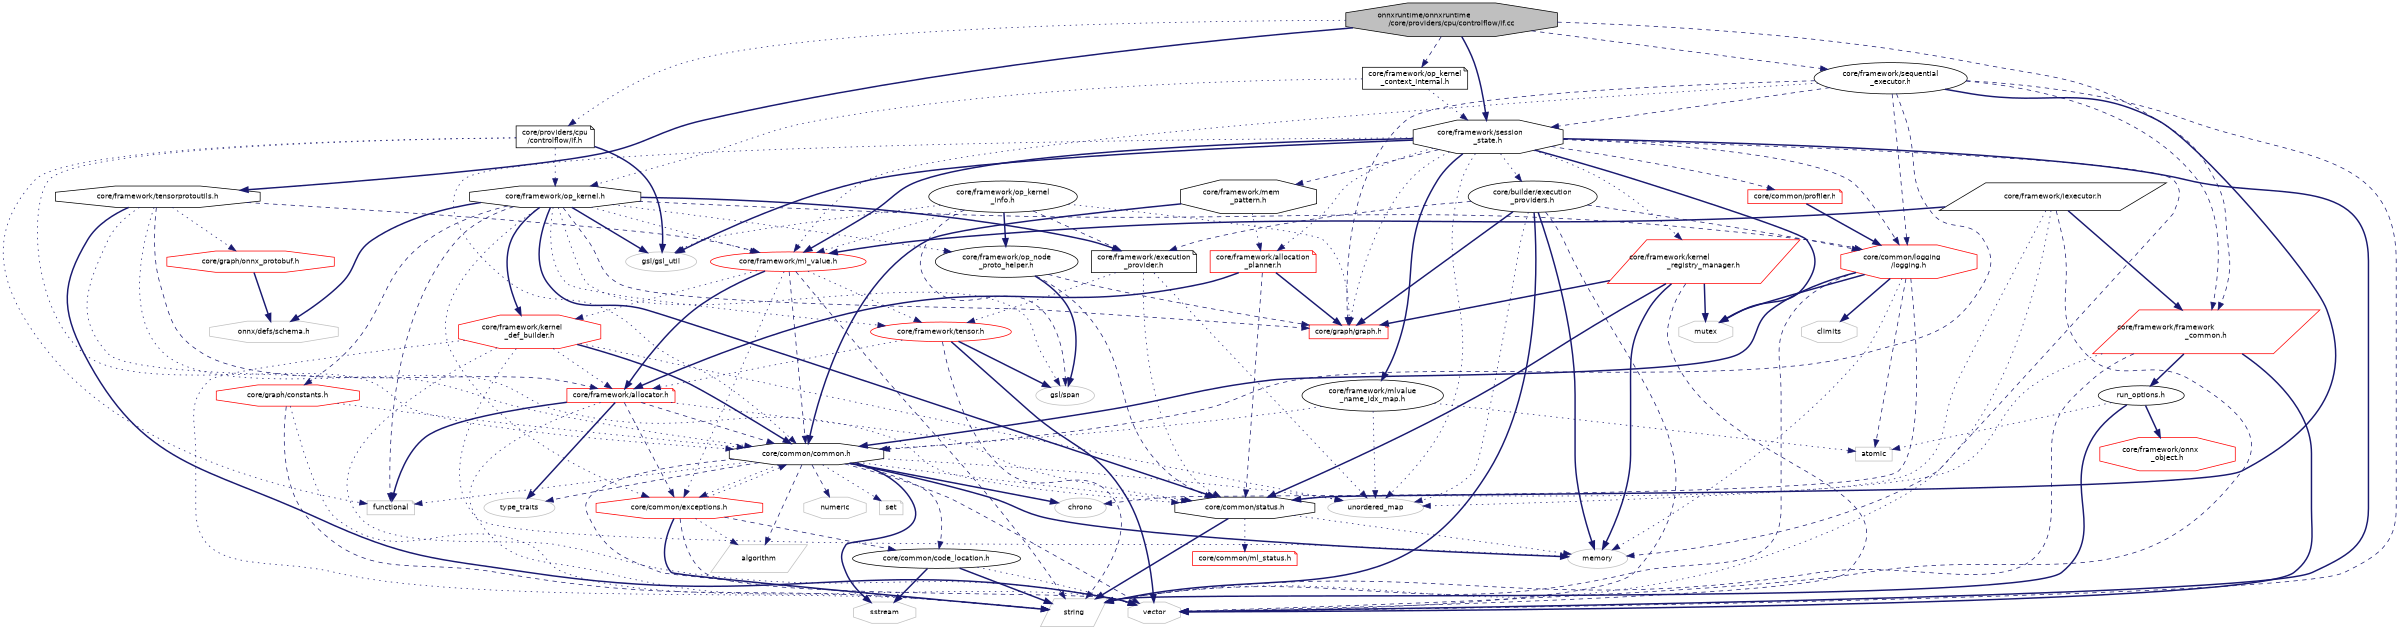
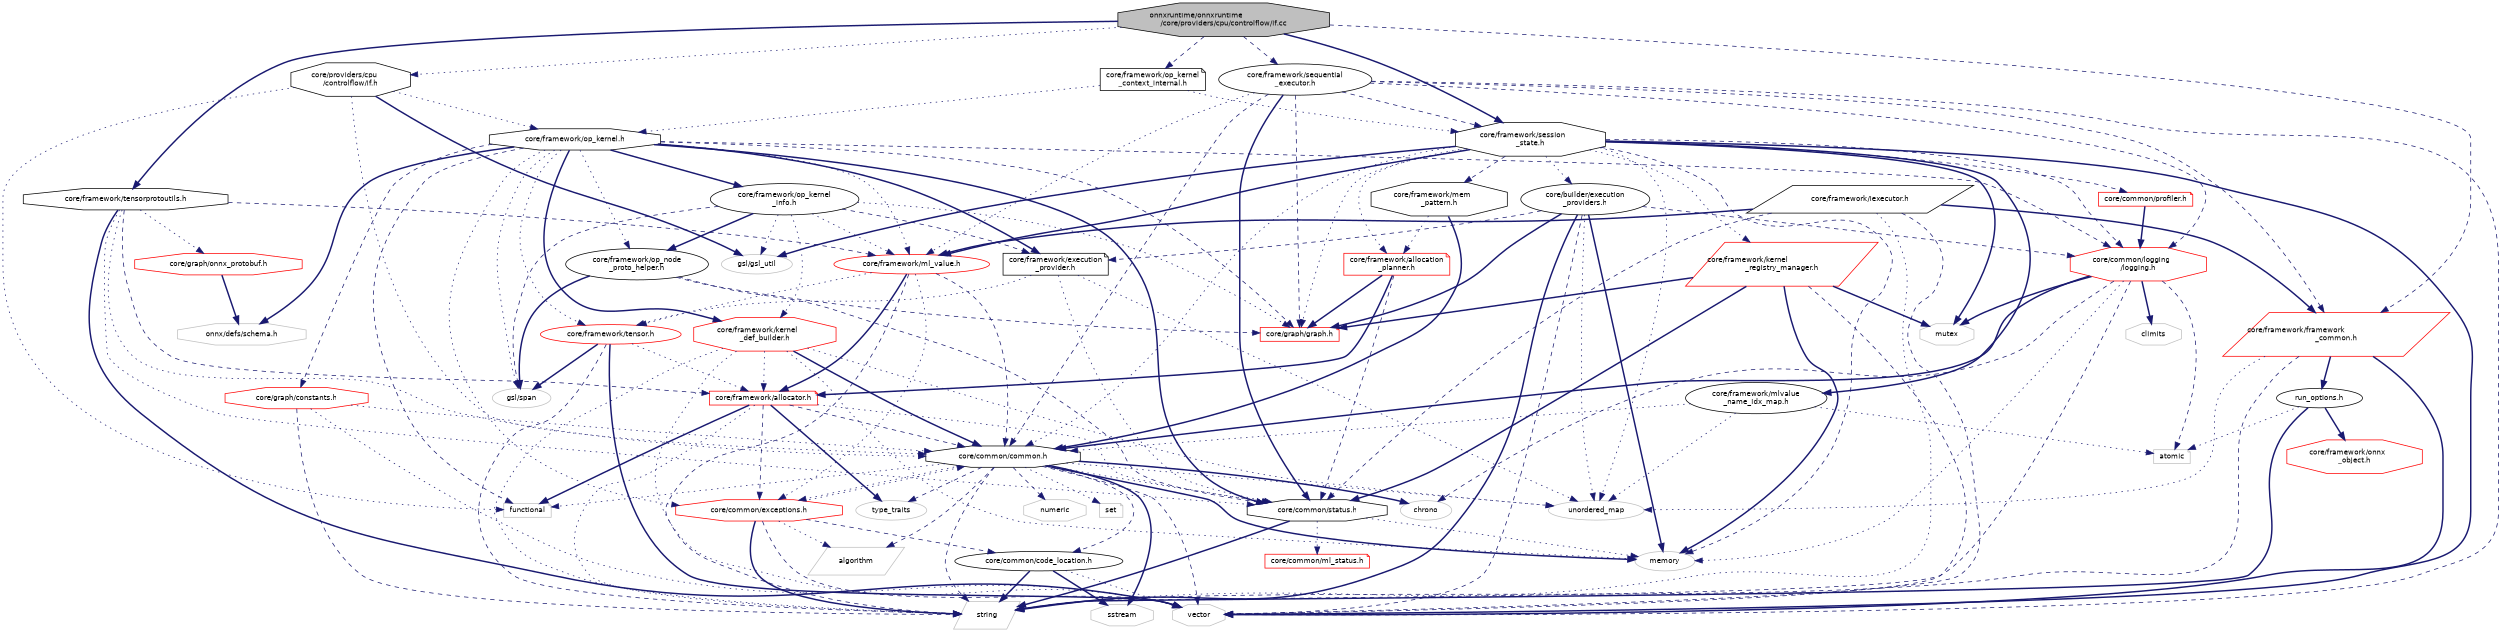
(555, 137) -> (351, 80)
(598, 223) -> (672, 167)
(683, 290) -> (802, 265)
(1913, 471) -> (1547, 319)
